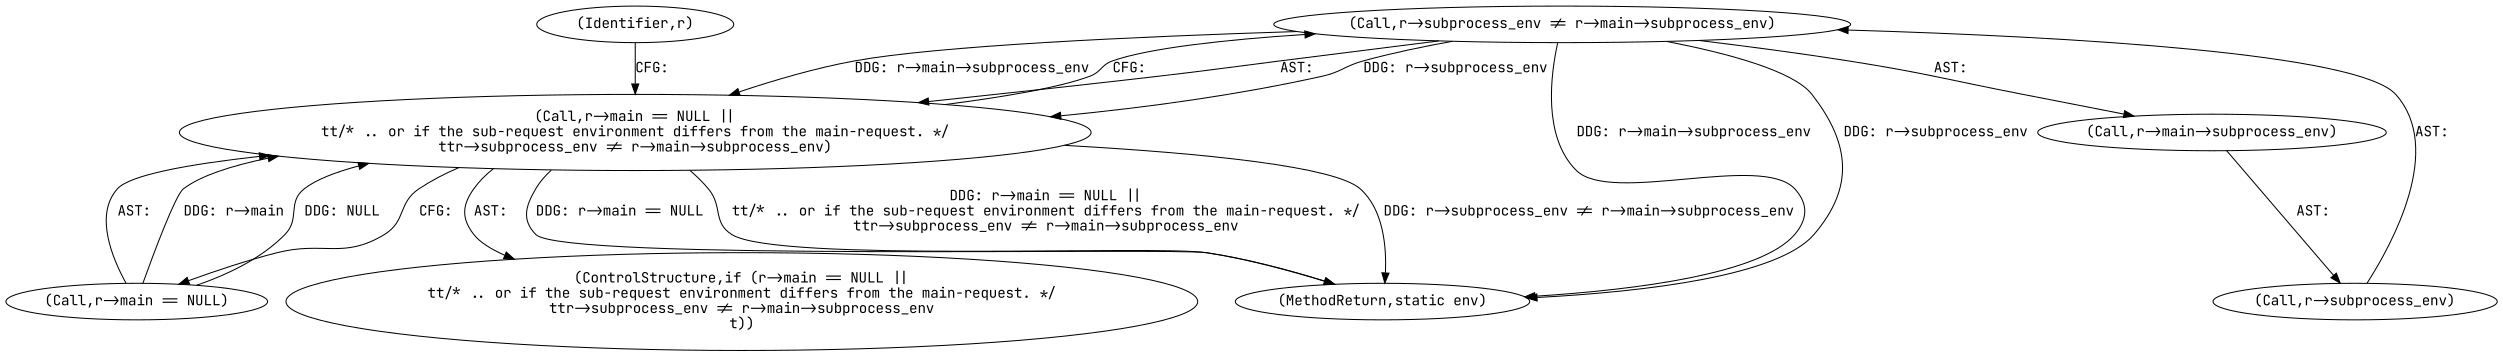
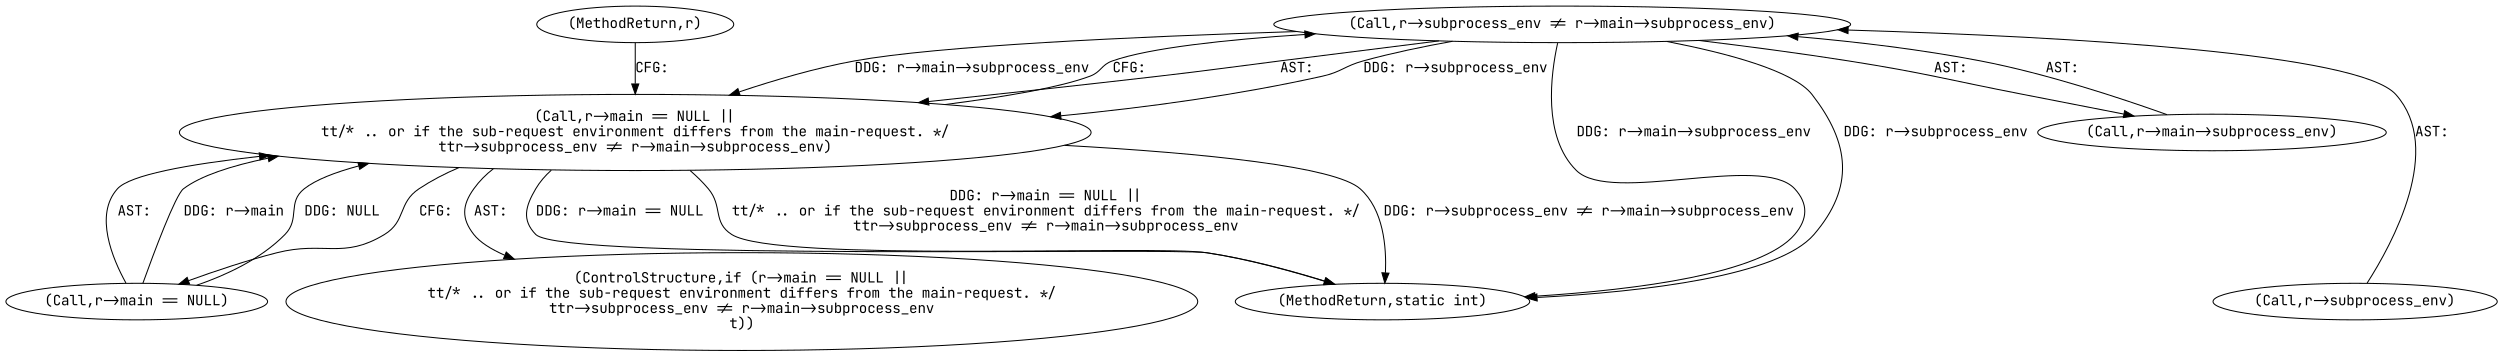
(635, 24) -> (635, 24)
(2280, 213) -> (1986, 62)
(1383, 302) -> (1383, 302)
